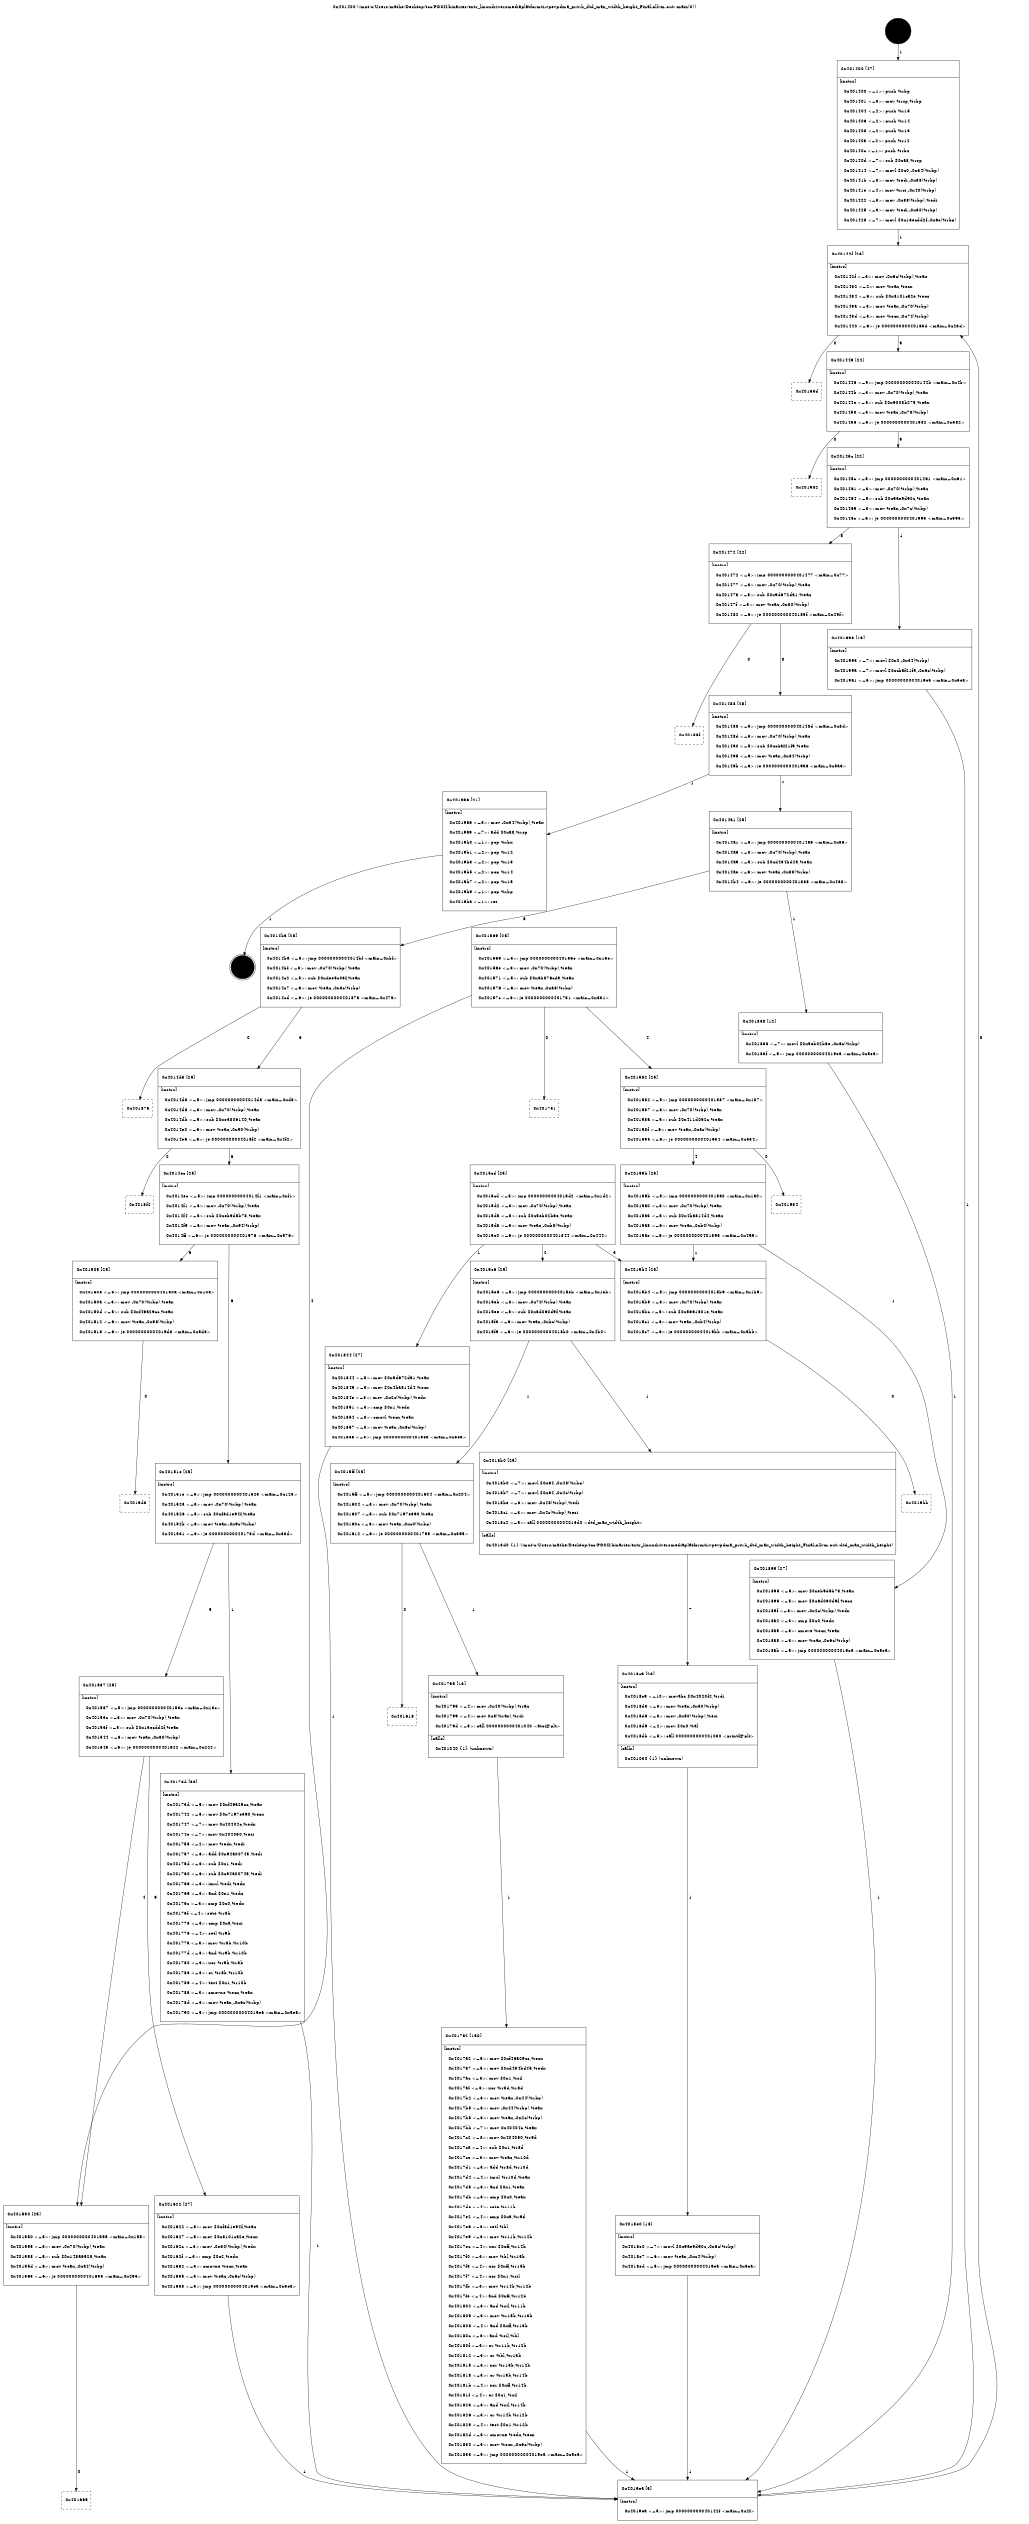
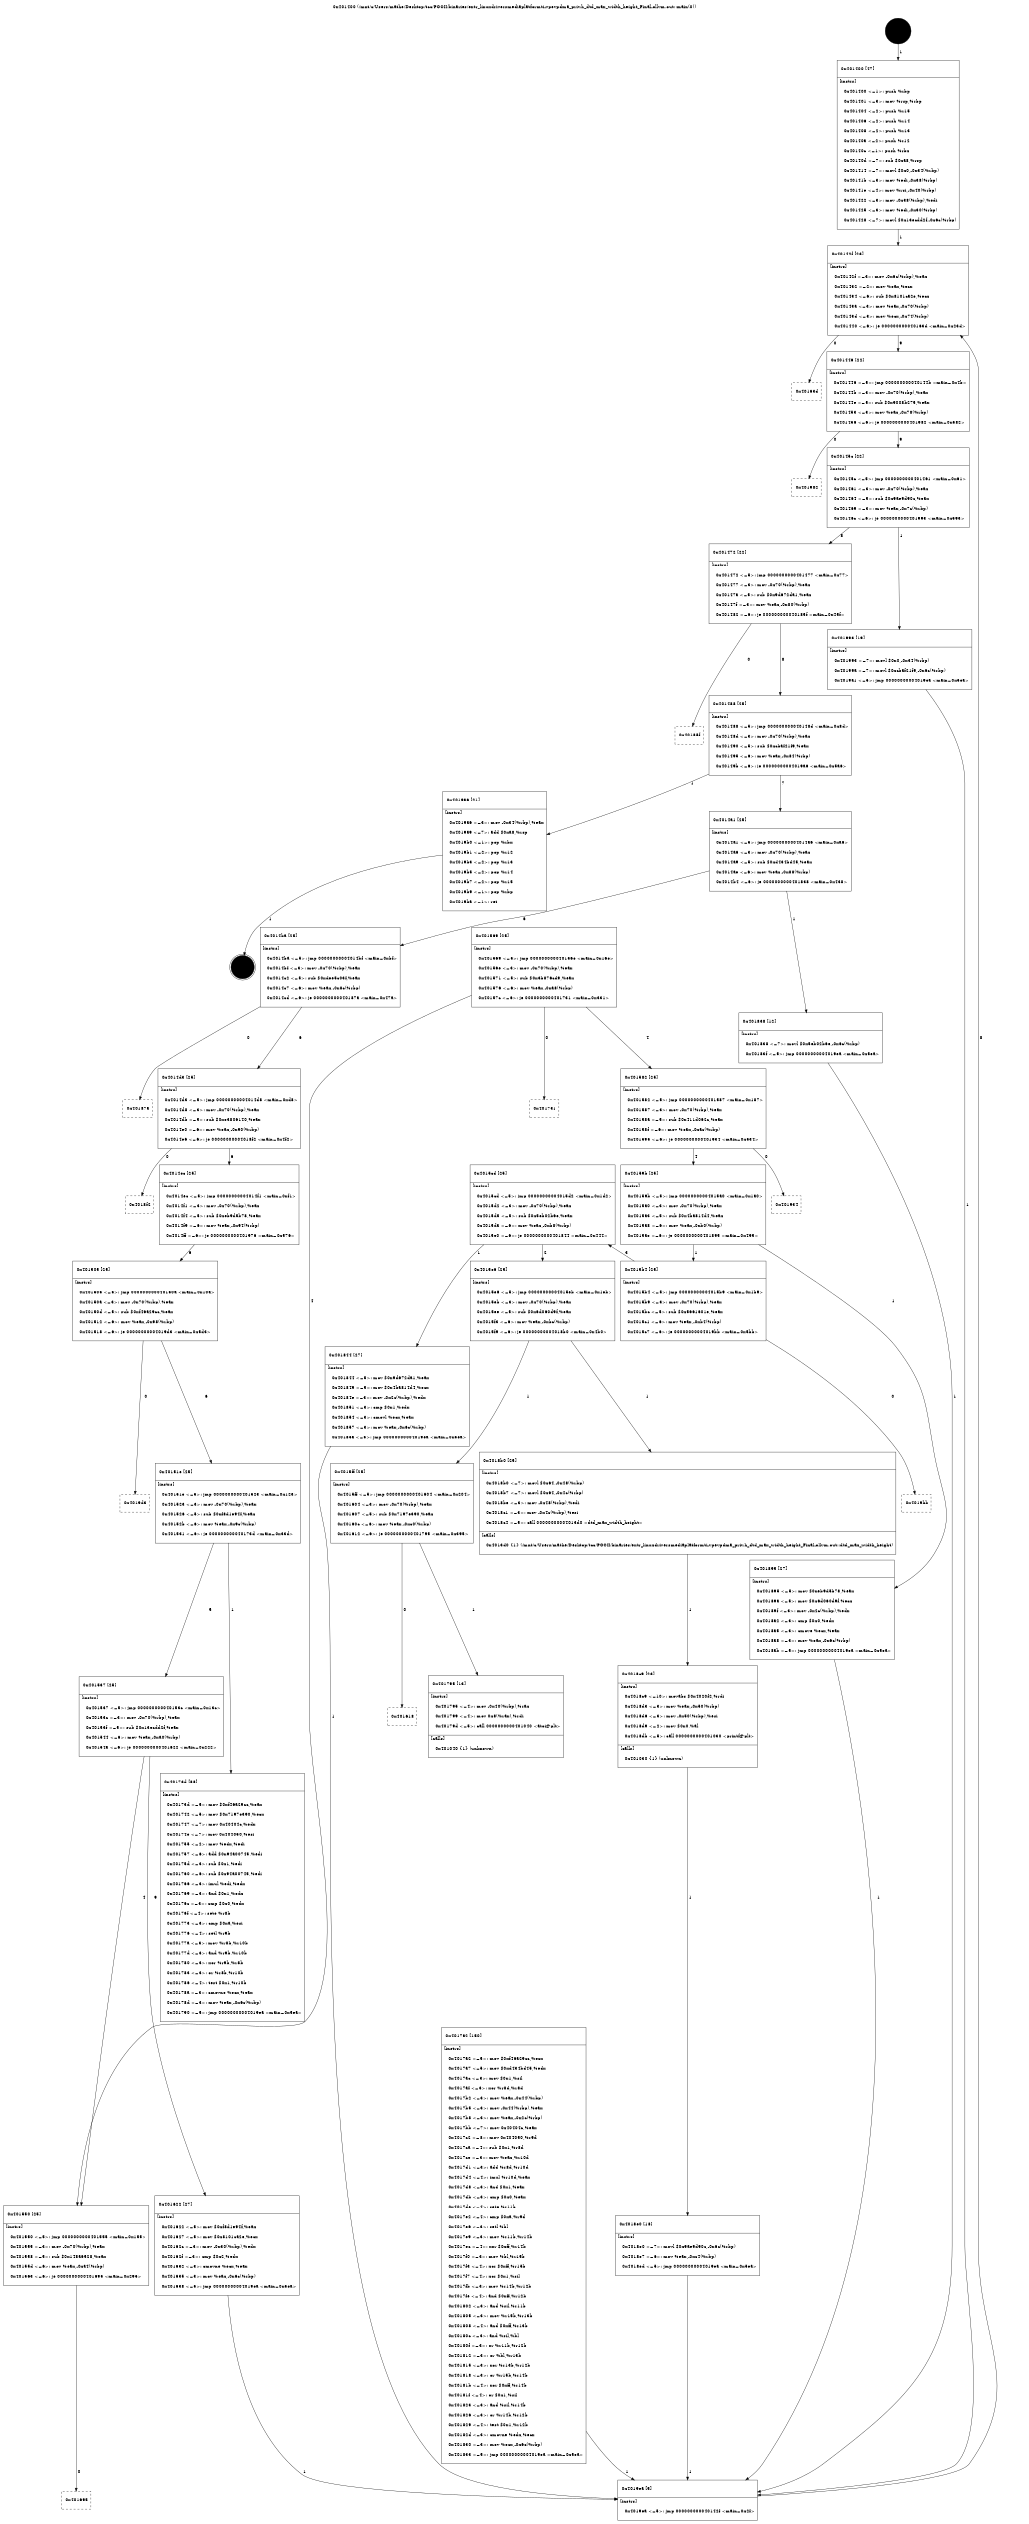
(607, 1252) -> (623, 1254)
(229, 1352) -> (186, 1401)
(690, 1610) -> (690, 1610)
(502, 1891) -> none
(309, 2397) -> none
